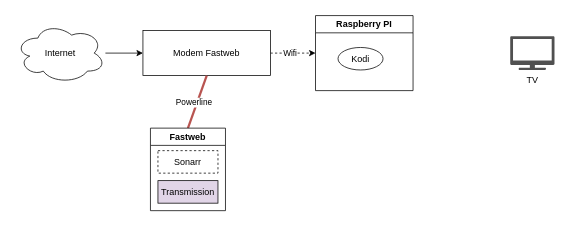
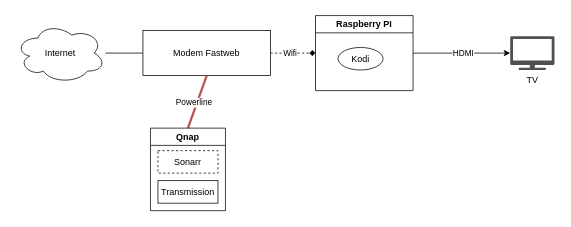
(136, 53) -> (138, 53)
(309, 53) -> (308, 53)
none -> (462, 53)
(188, 137) -> (188, 137)
(188, 192) -> (188, 192)
